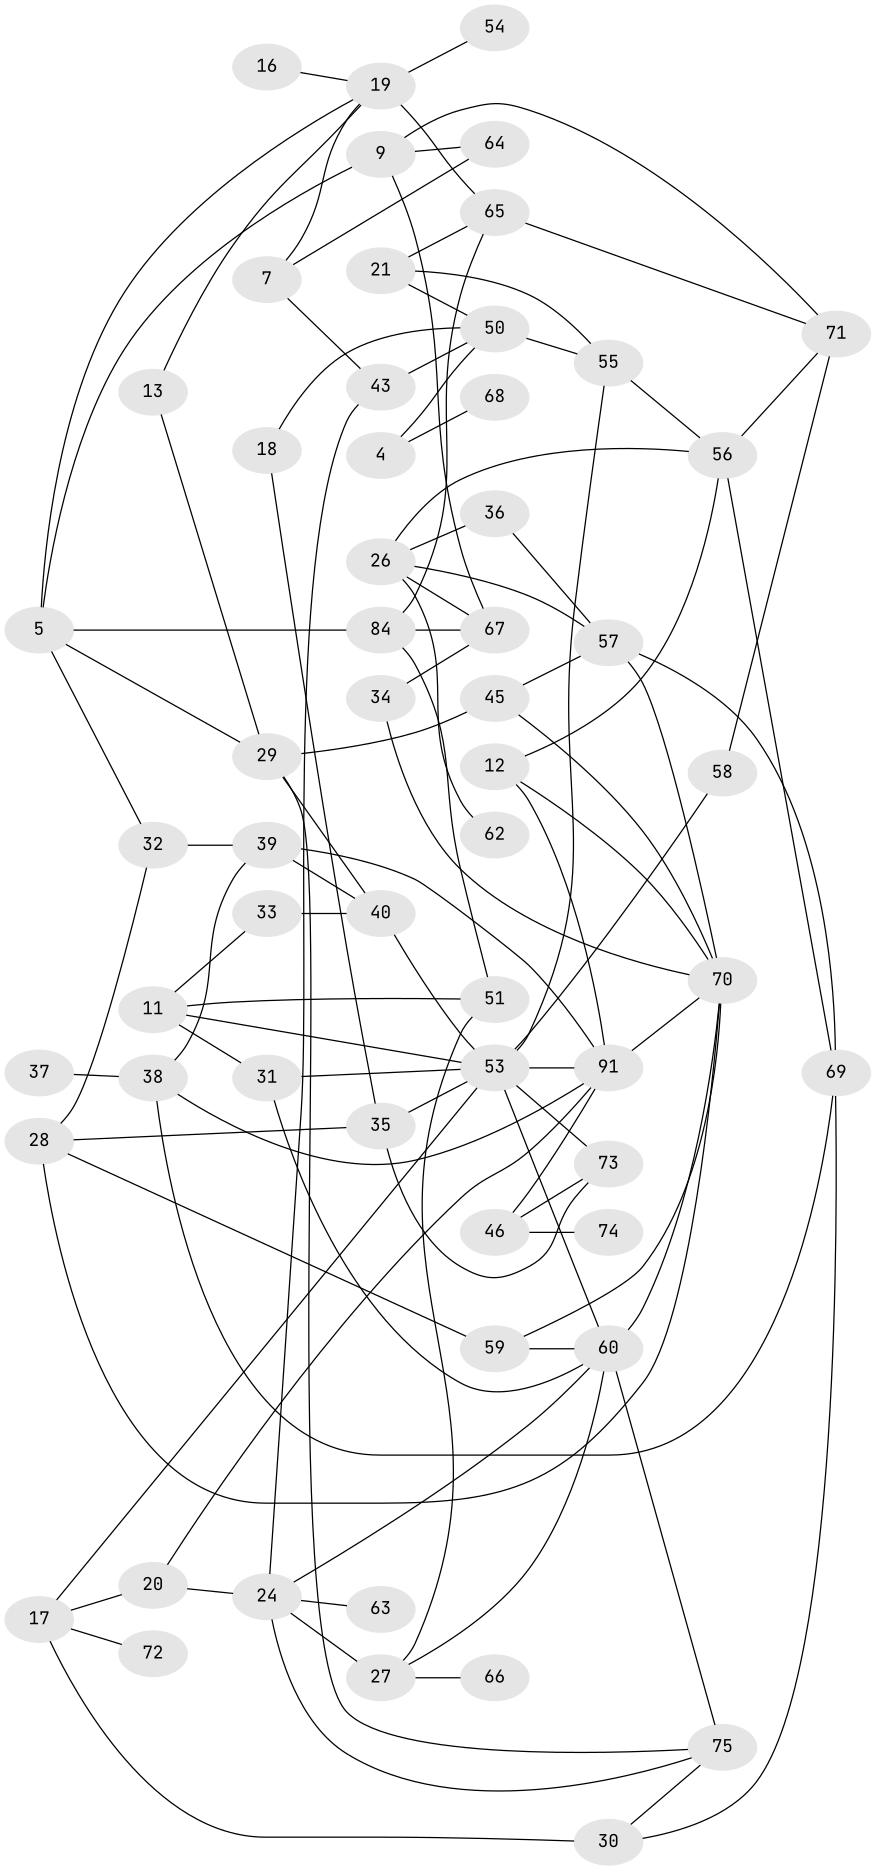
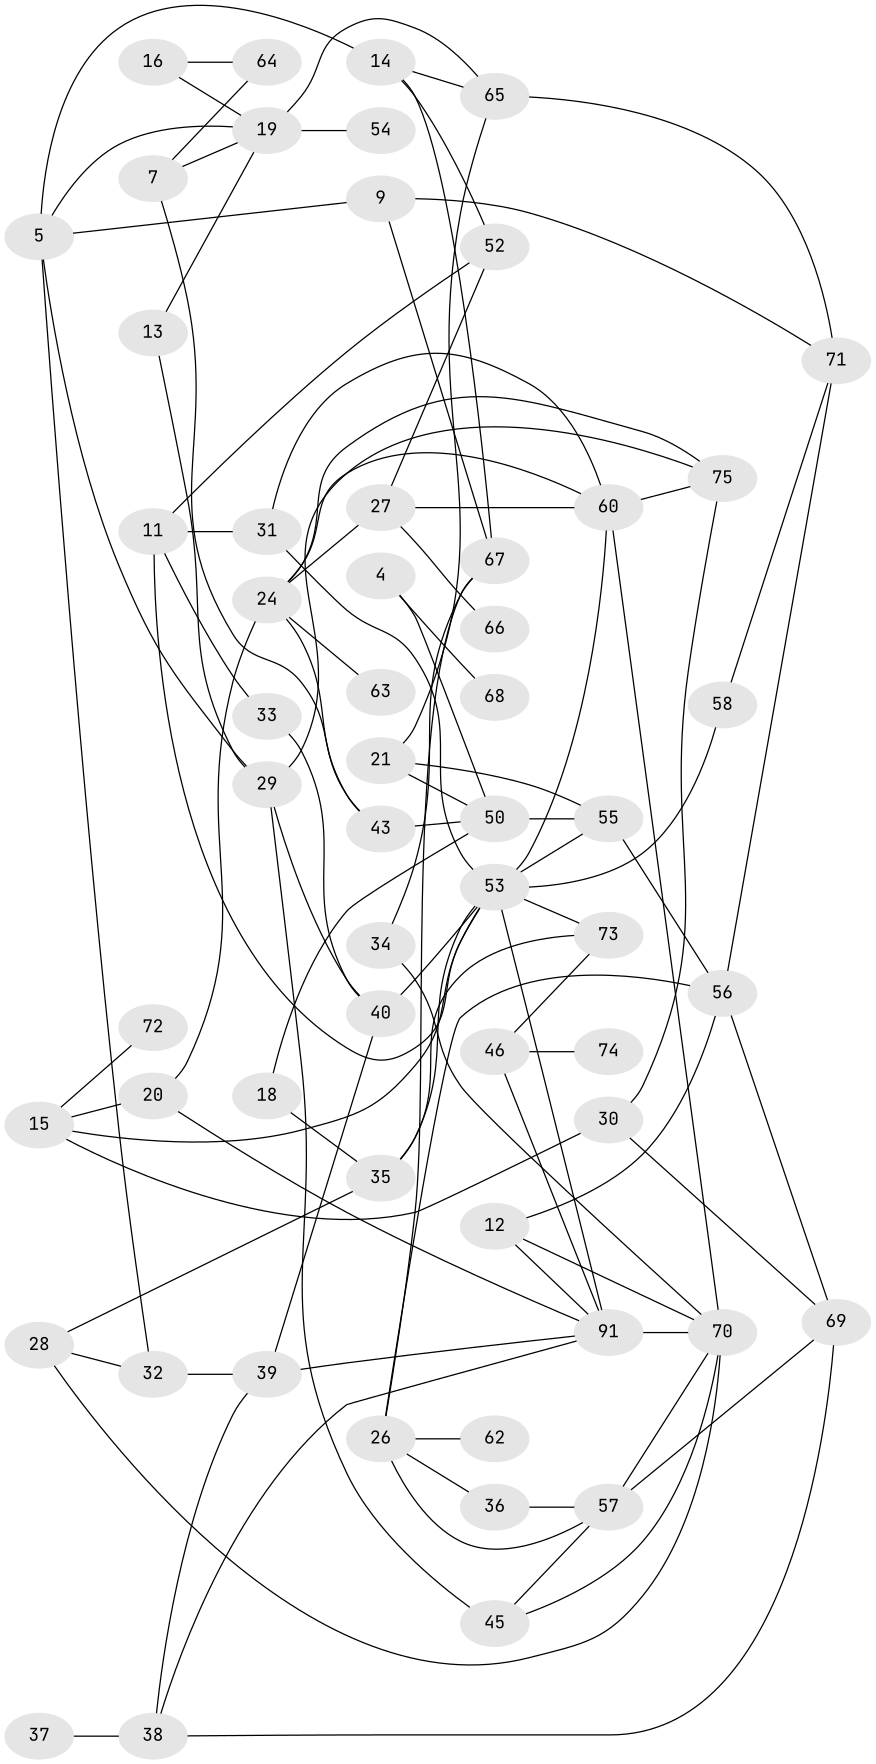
(429, 150) -> (210, 62)
(381, 630) -> (381, 62)
(495, 1000) -> (495, 247)
(495, 1349) -> none
(39, 1620) -> (39, 1125)
